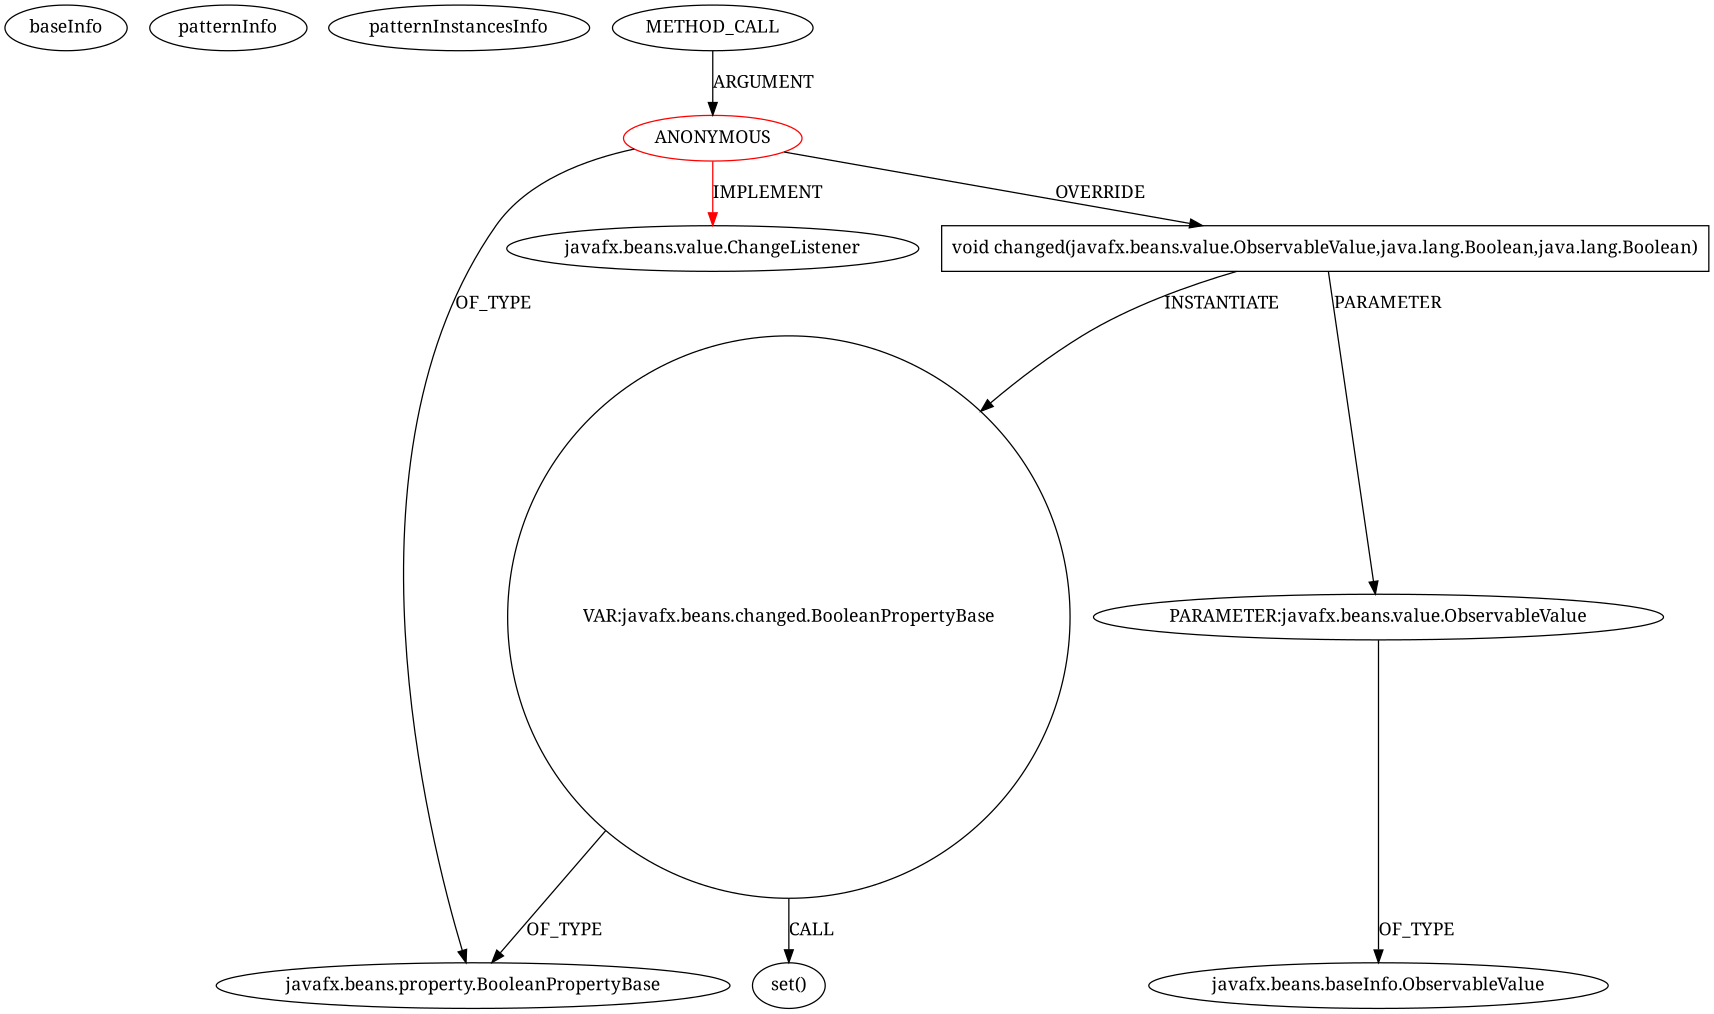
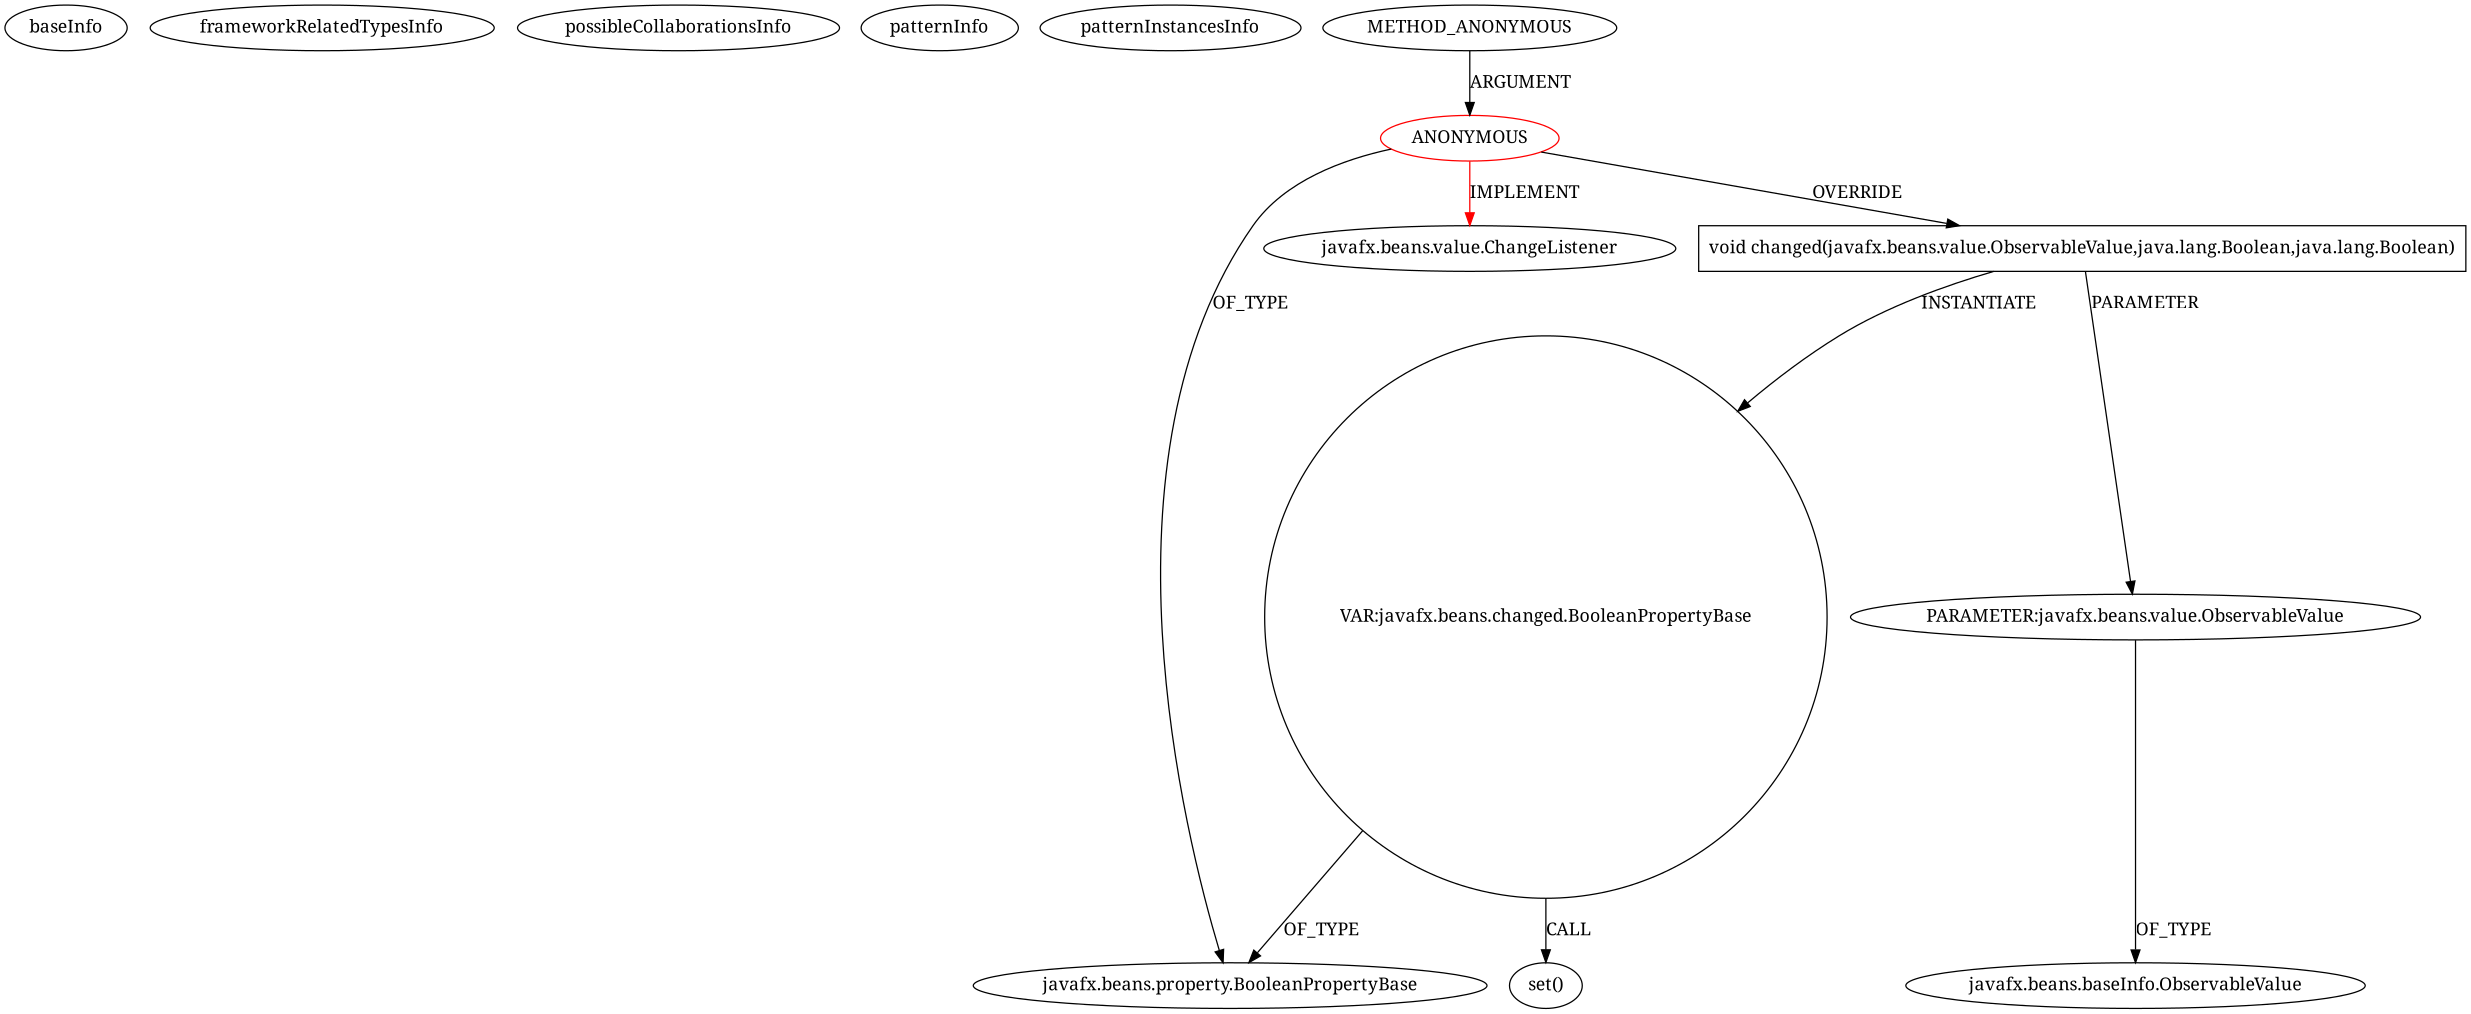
none -> (322, 28)
none -> (679, 28)
(713, 28) -> (1470, 28)
